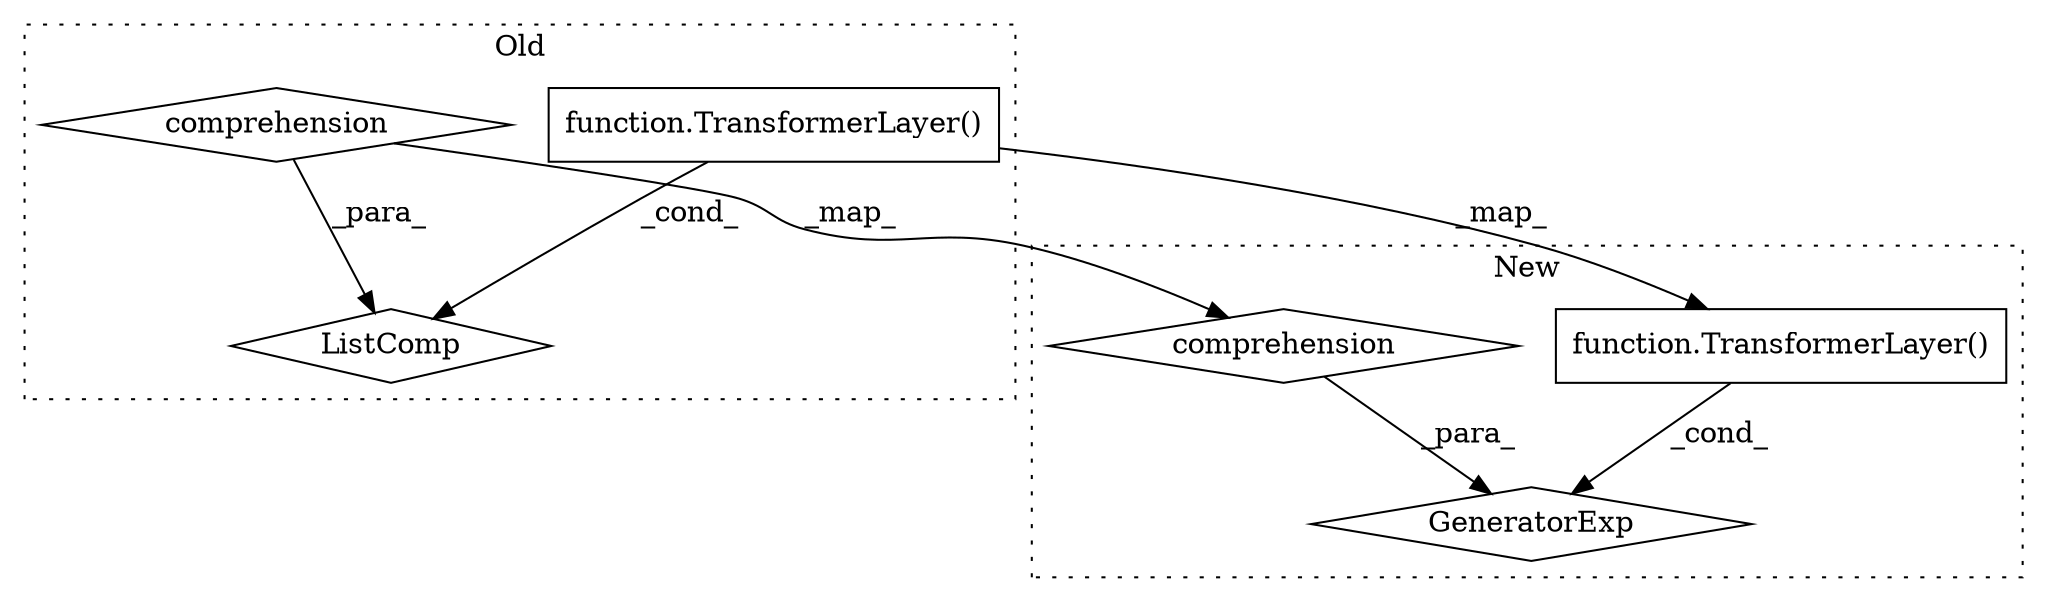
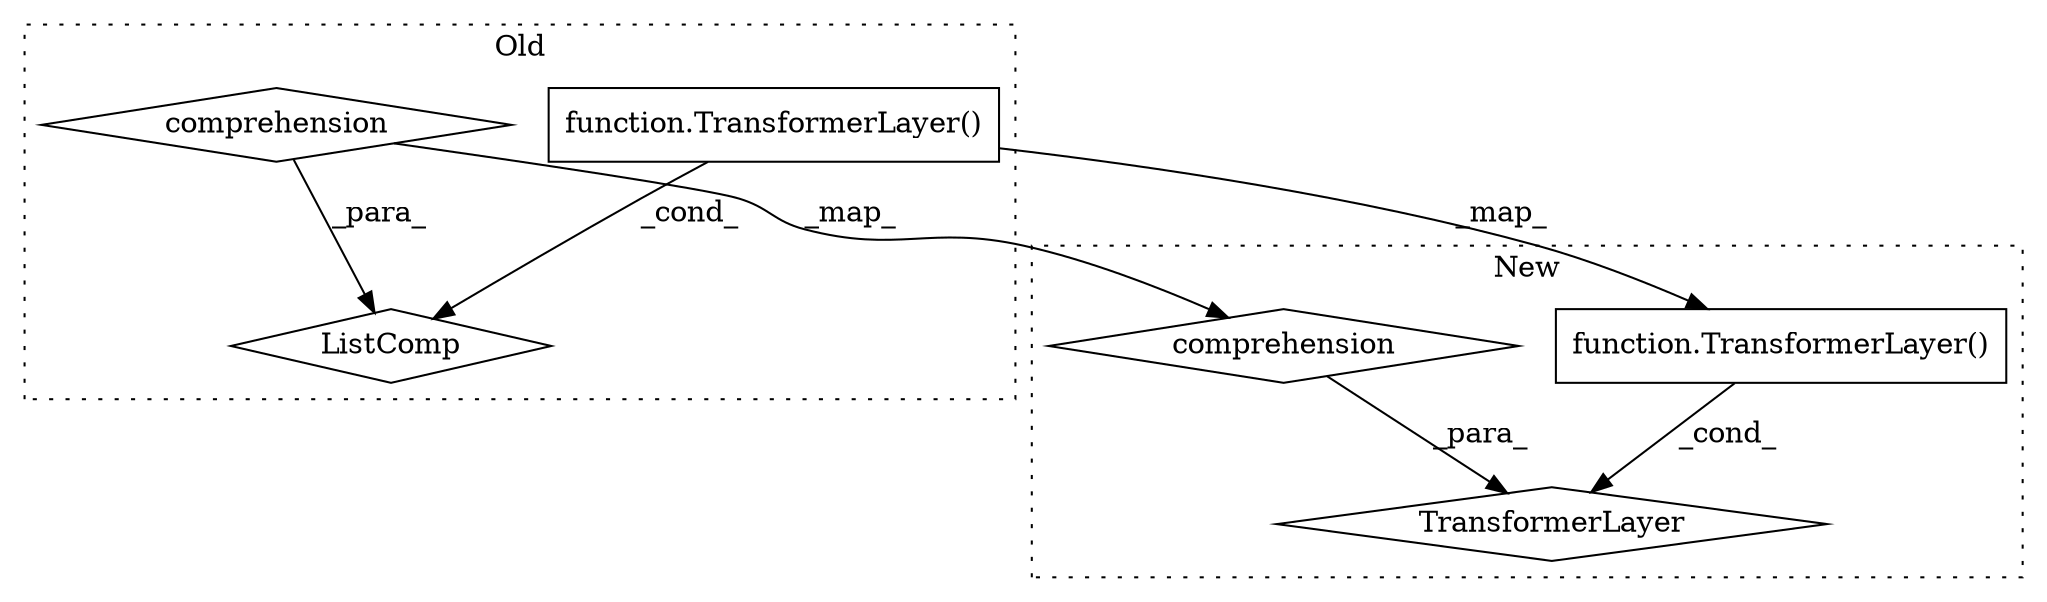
(1531, 524) -> (1552, 524)
